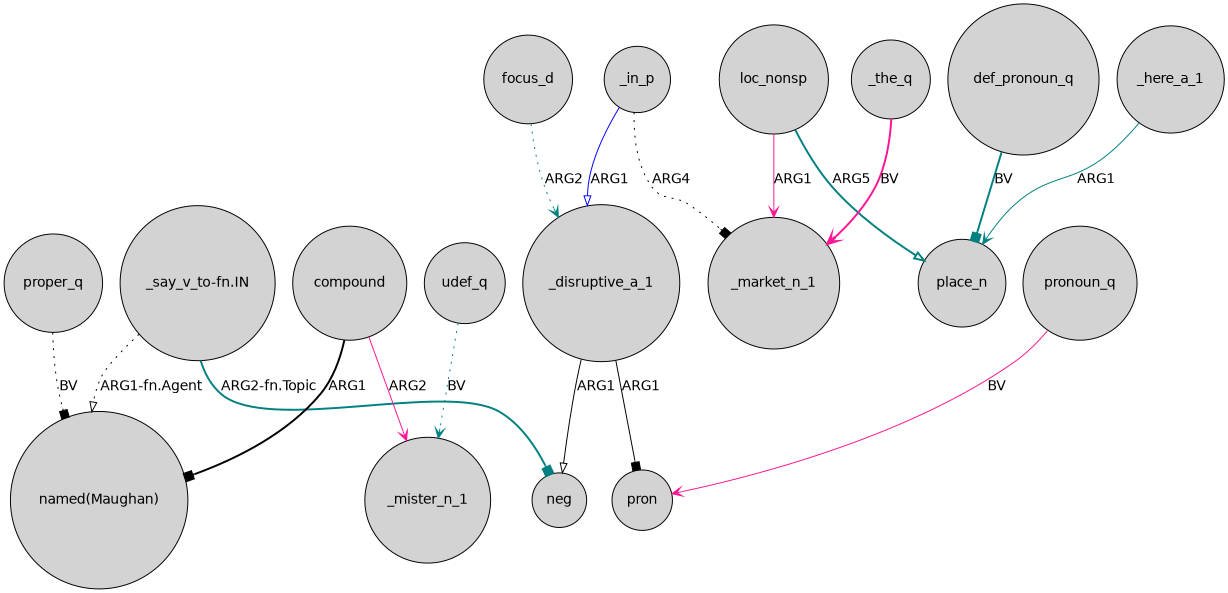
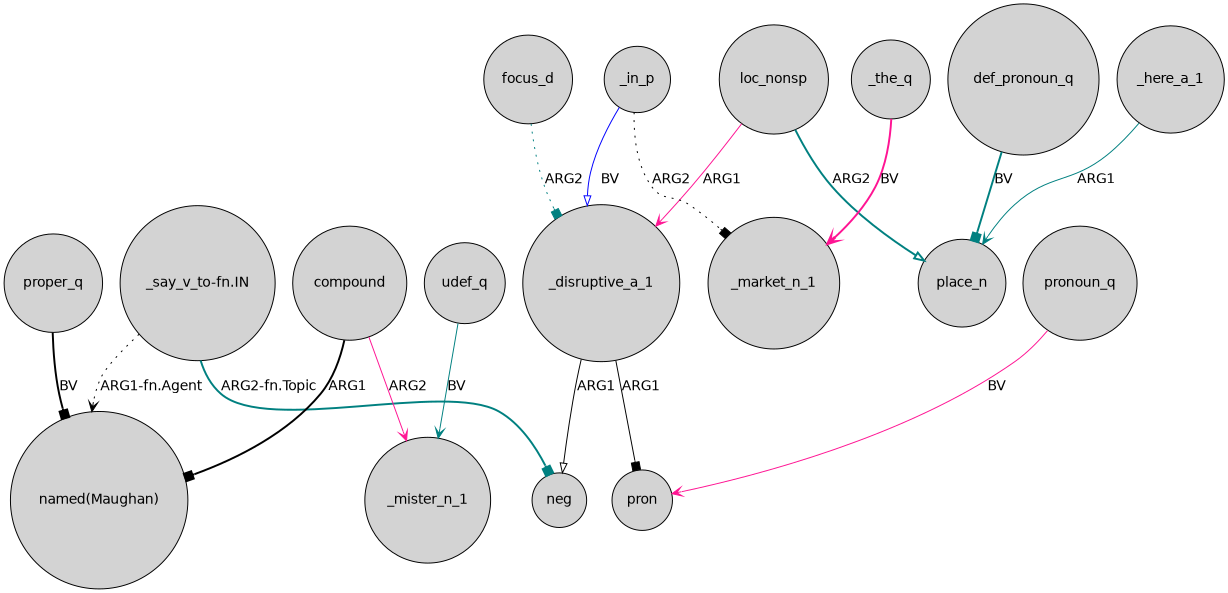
(539, 167) -> (539, 167)
(774, 171) -> (703, 172)
(610, 180) -> (610, 180)
(671, 180) -> (671, 180)
(852, 180) -> (852, 180)
(110, 364) -> (110, 364)
(55, 371) -> (55, 371)
(449, 376) -> (449, 376)
